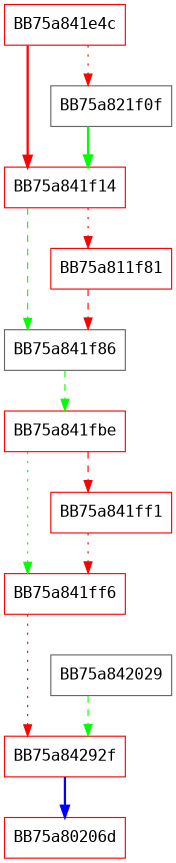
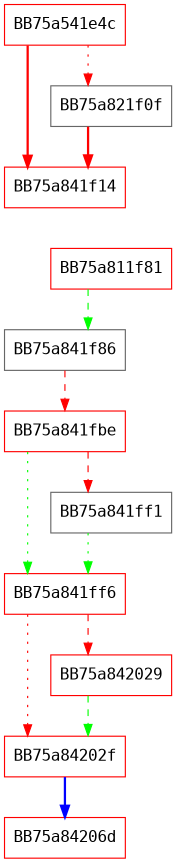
(65, 25) -> (65, 25)
(88, 141) -> (88, 141)
(88, 222) -> none
(28, 263) -> none
(88, 304) -> (88, 304)
(65, 385) -> (65, 385)
(111, 513) -> (111, 513)
(88, 548) -> (88, 548)
none -> (88, 629)
(111, 675) -> (111, 675)
(65, 757) -> (65, 757)
(65, 838) -> (65, 838)
